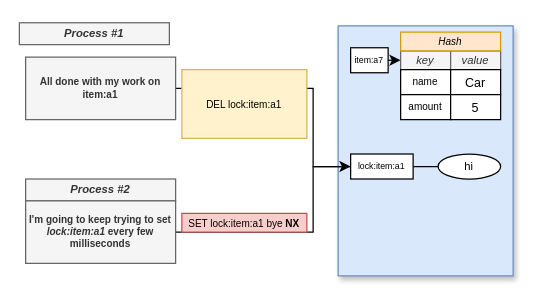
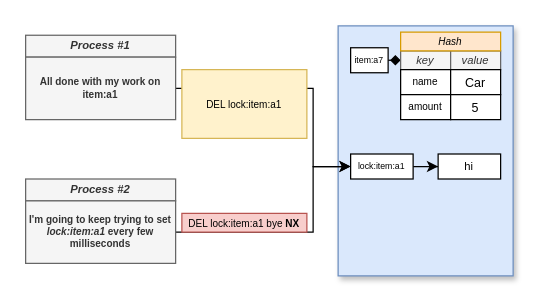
(94, 33) -> (101, 46)
(390, 60) -> (390, 60)
(347, 166) -> (343, 166)
(431, 166) -> (428, 166)
(469, 166) -> (469, 166)
(244, 223) -> (244, 223)
